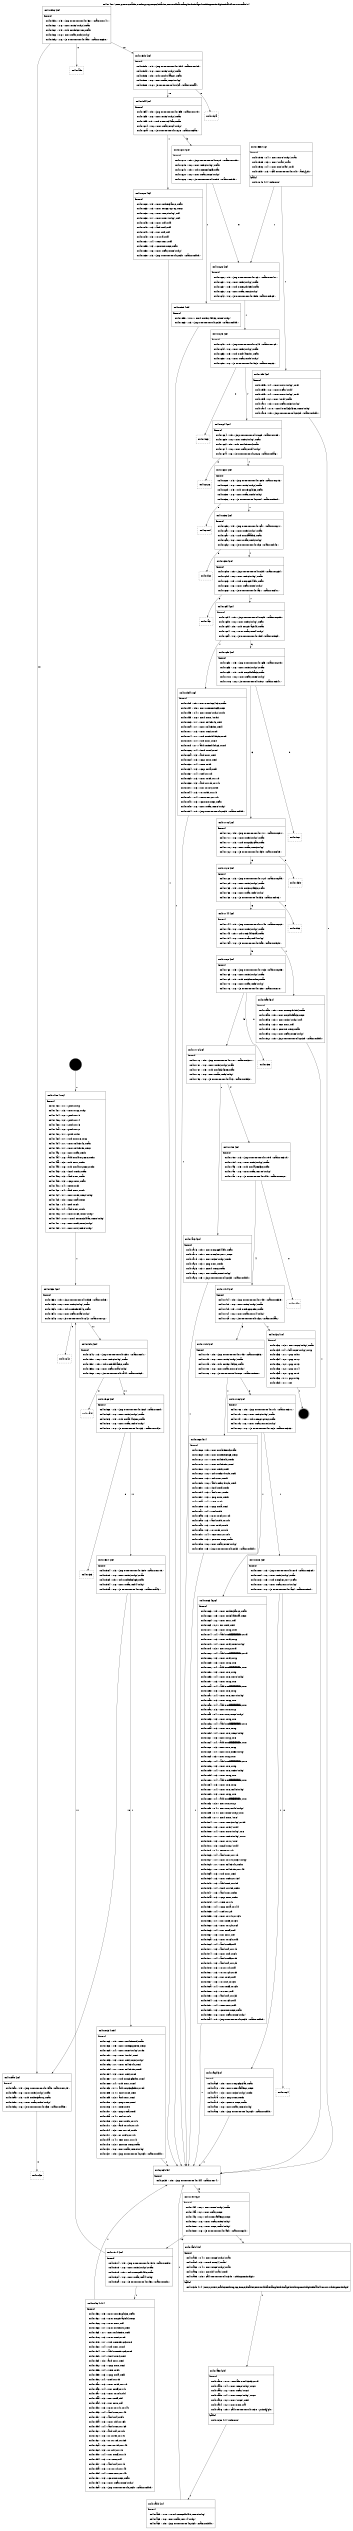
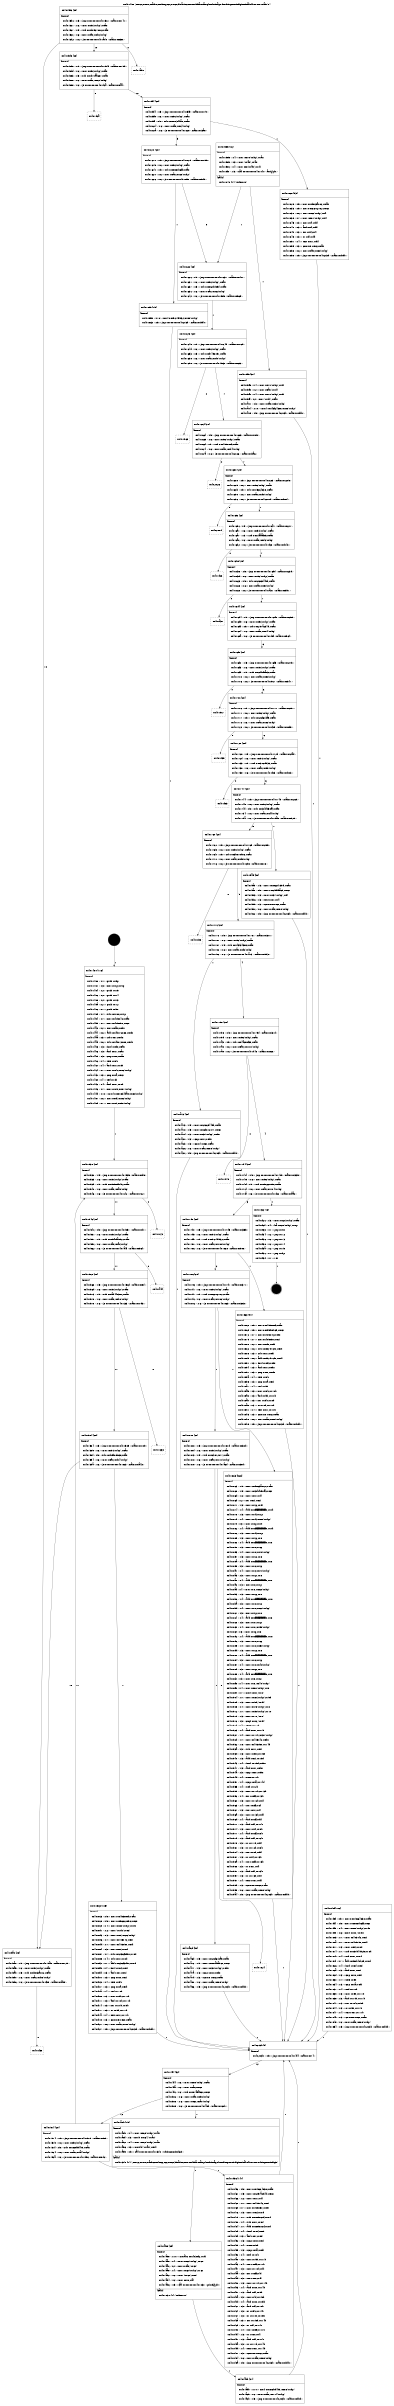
(210, 663) -> none
